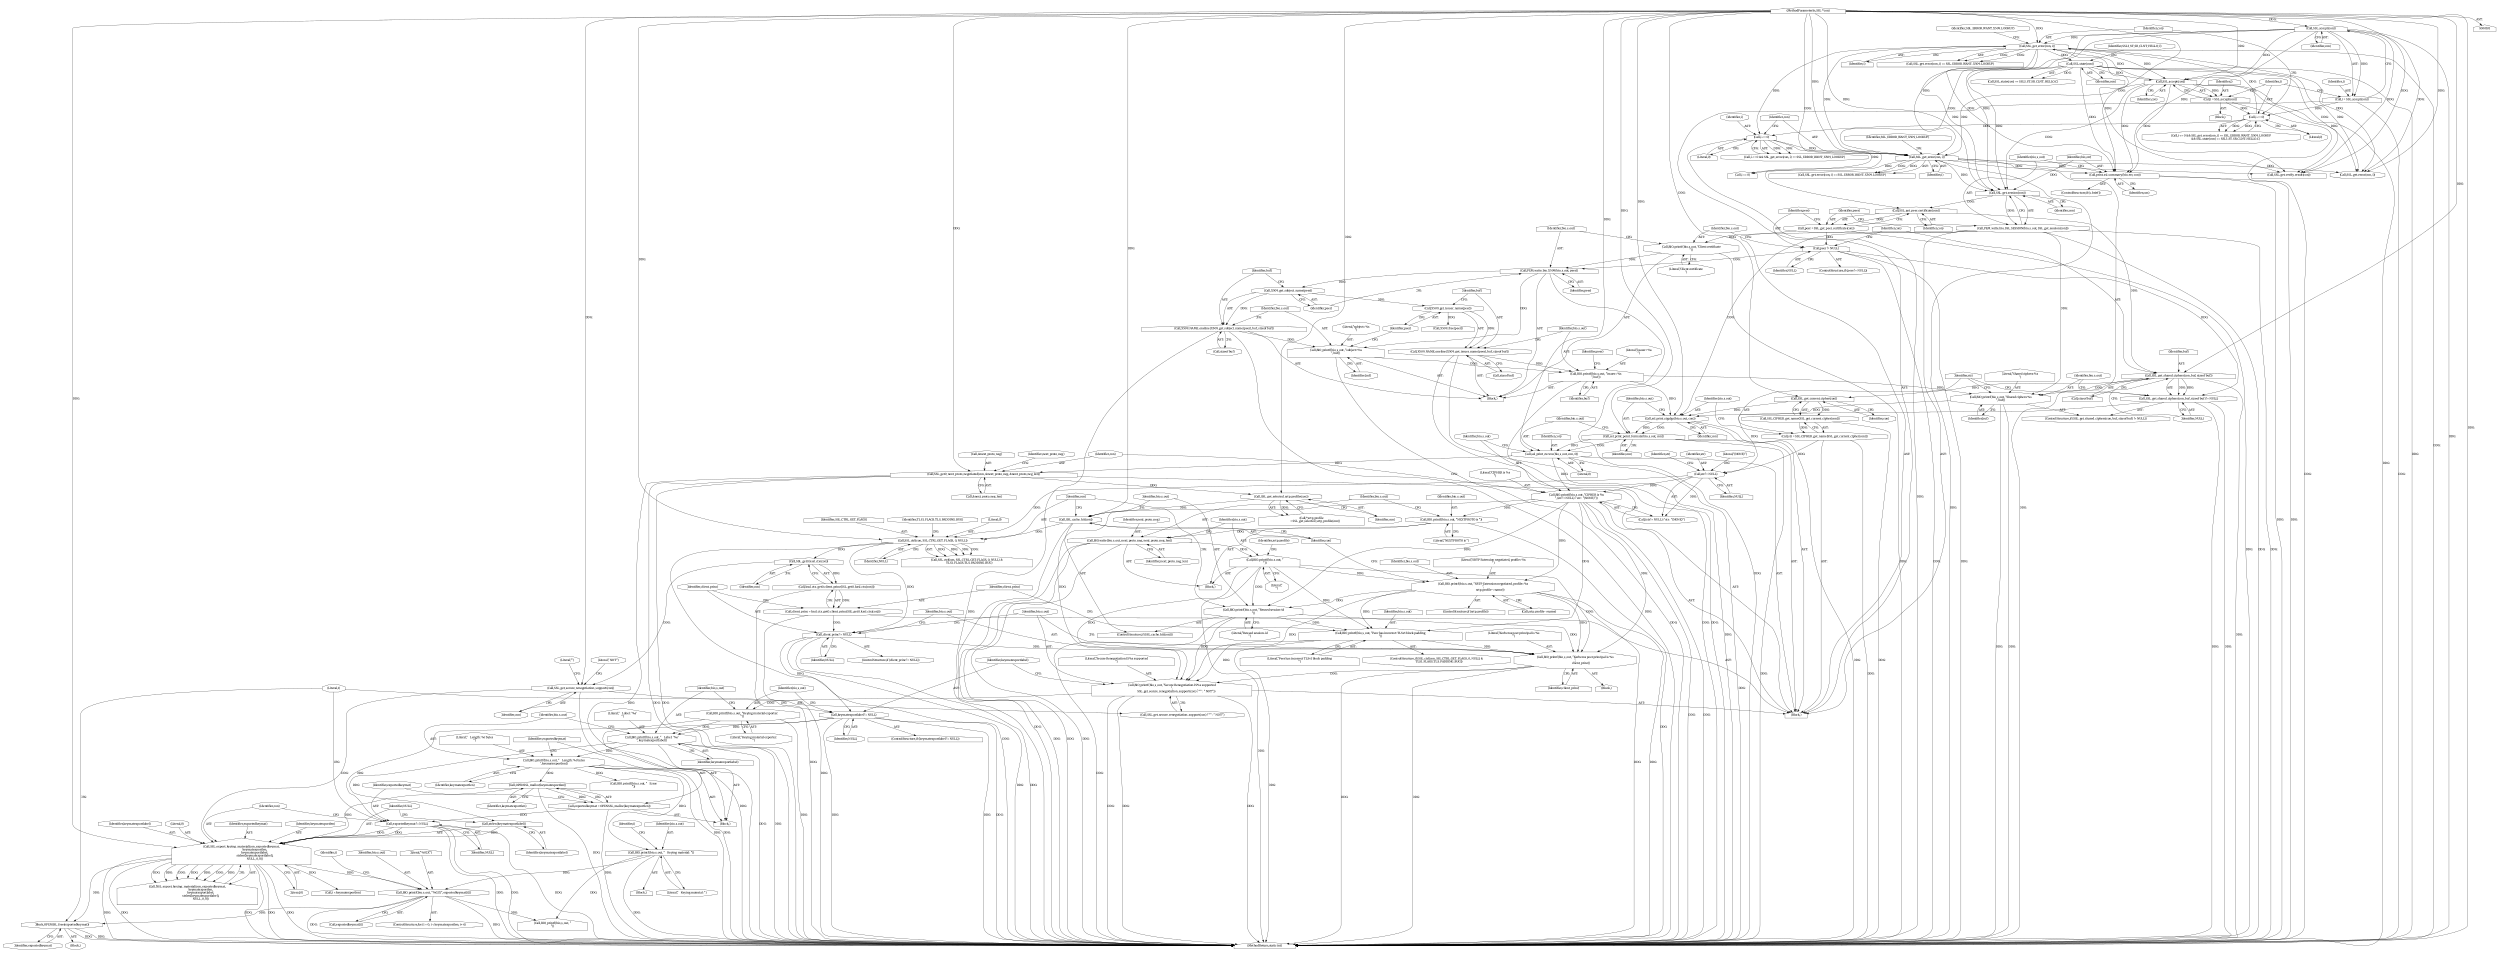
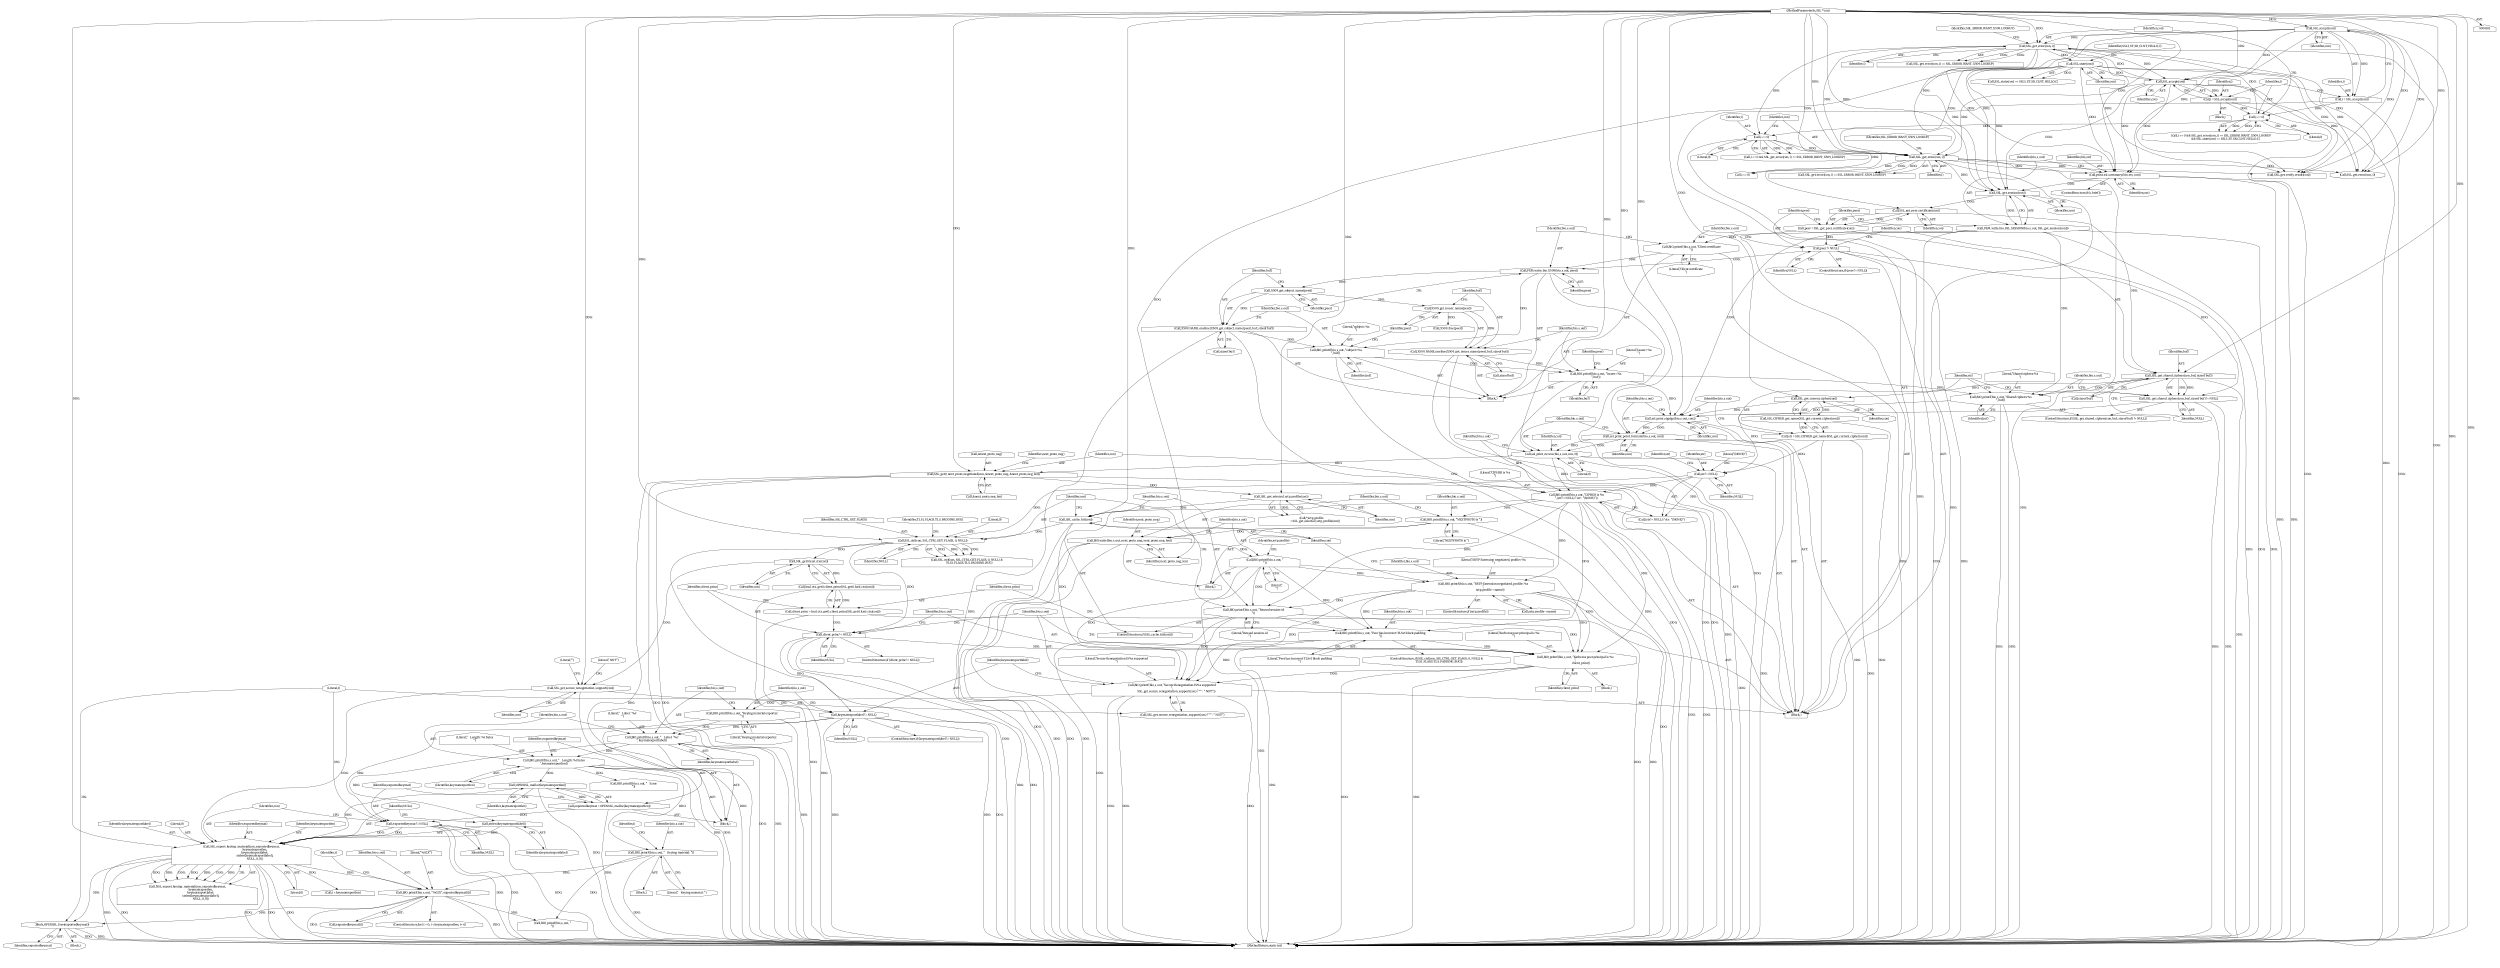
(2044, 175) -> (2061, 184)
(2412, 916) -> (1454, 161)
